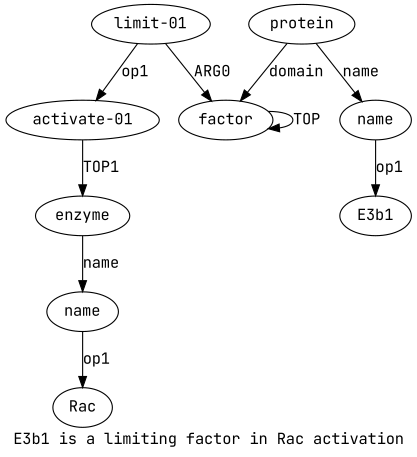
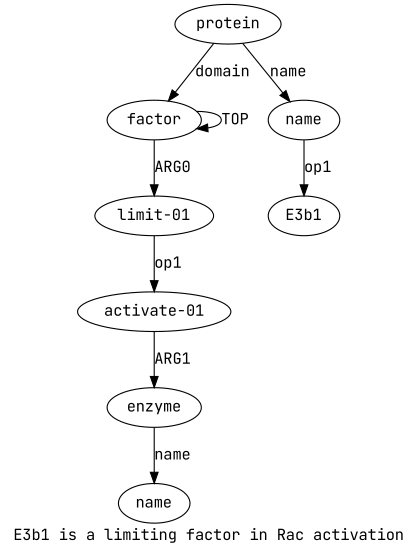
(185, 68) -> (154, 162)
(101, 168) -> (173, 360)
(83, 408) -> none
